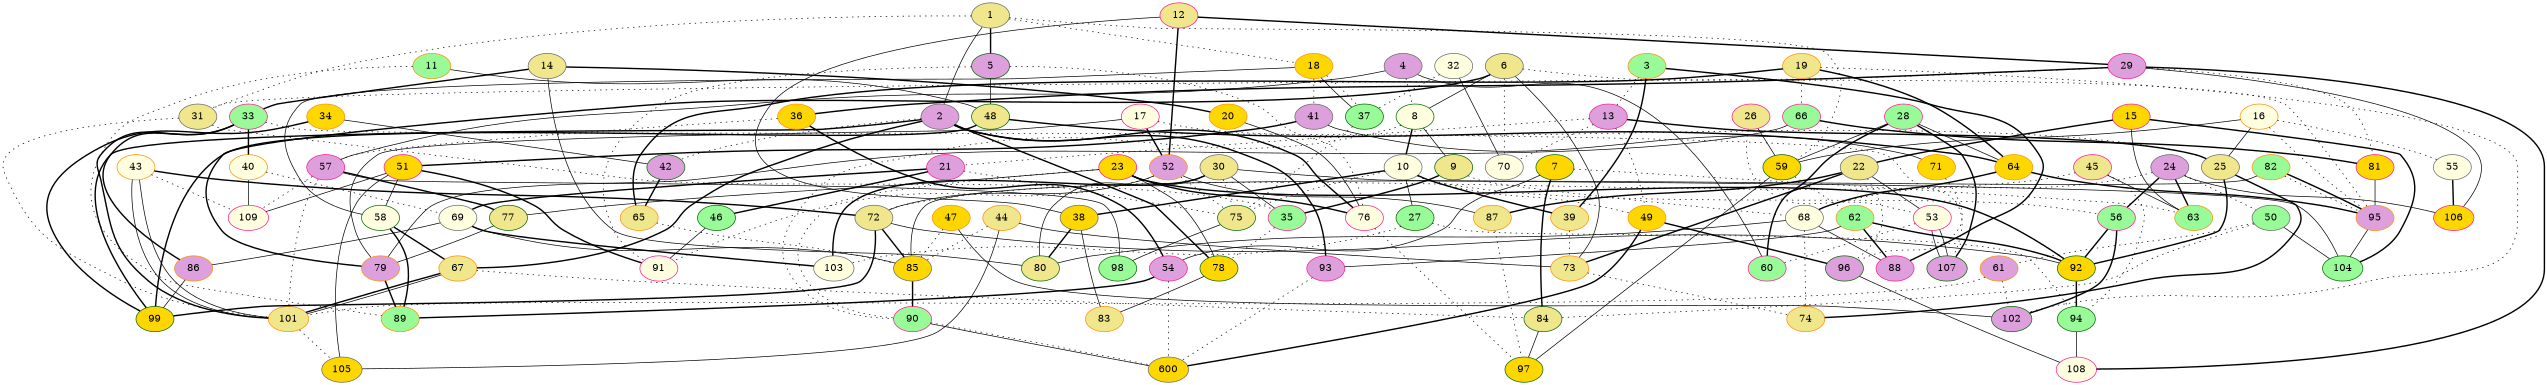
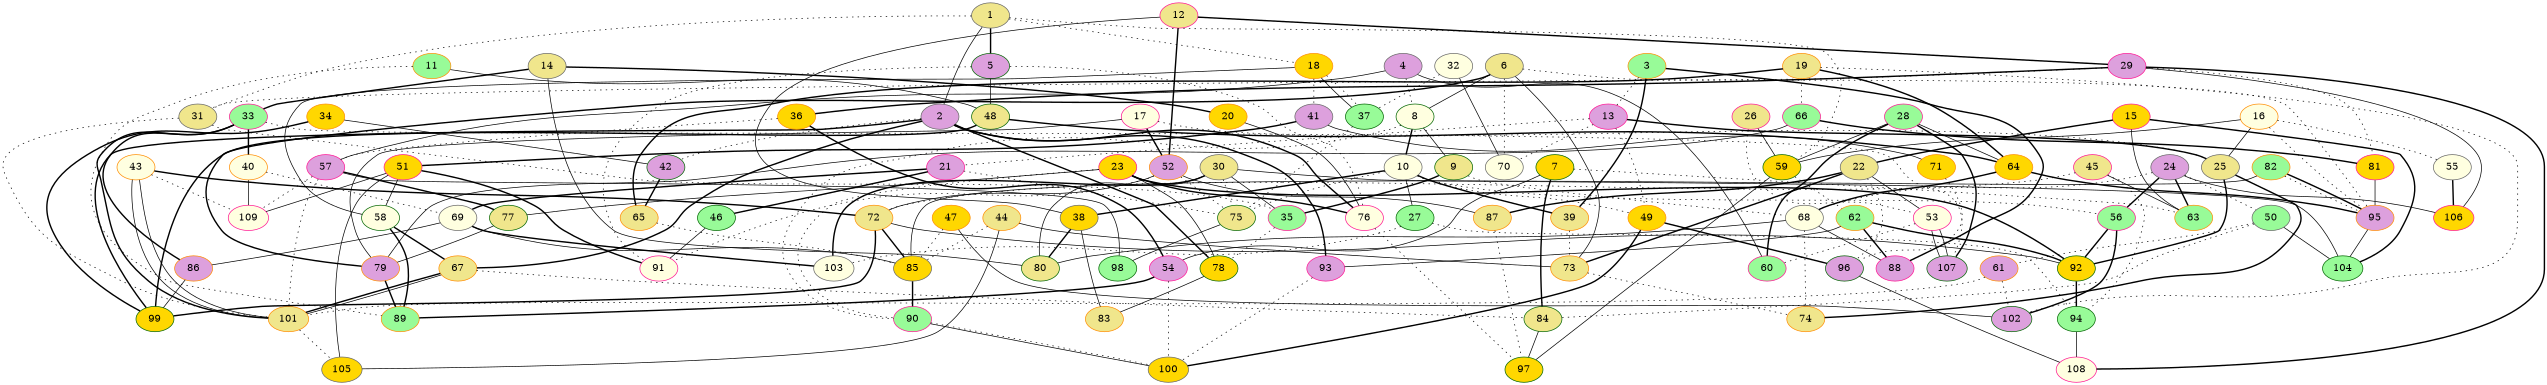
(874, 218) -> (874, 218)
(1168, 370) -> (1168, 370)
